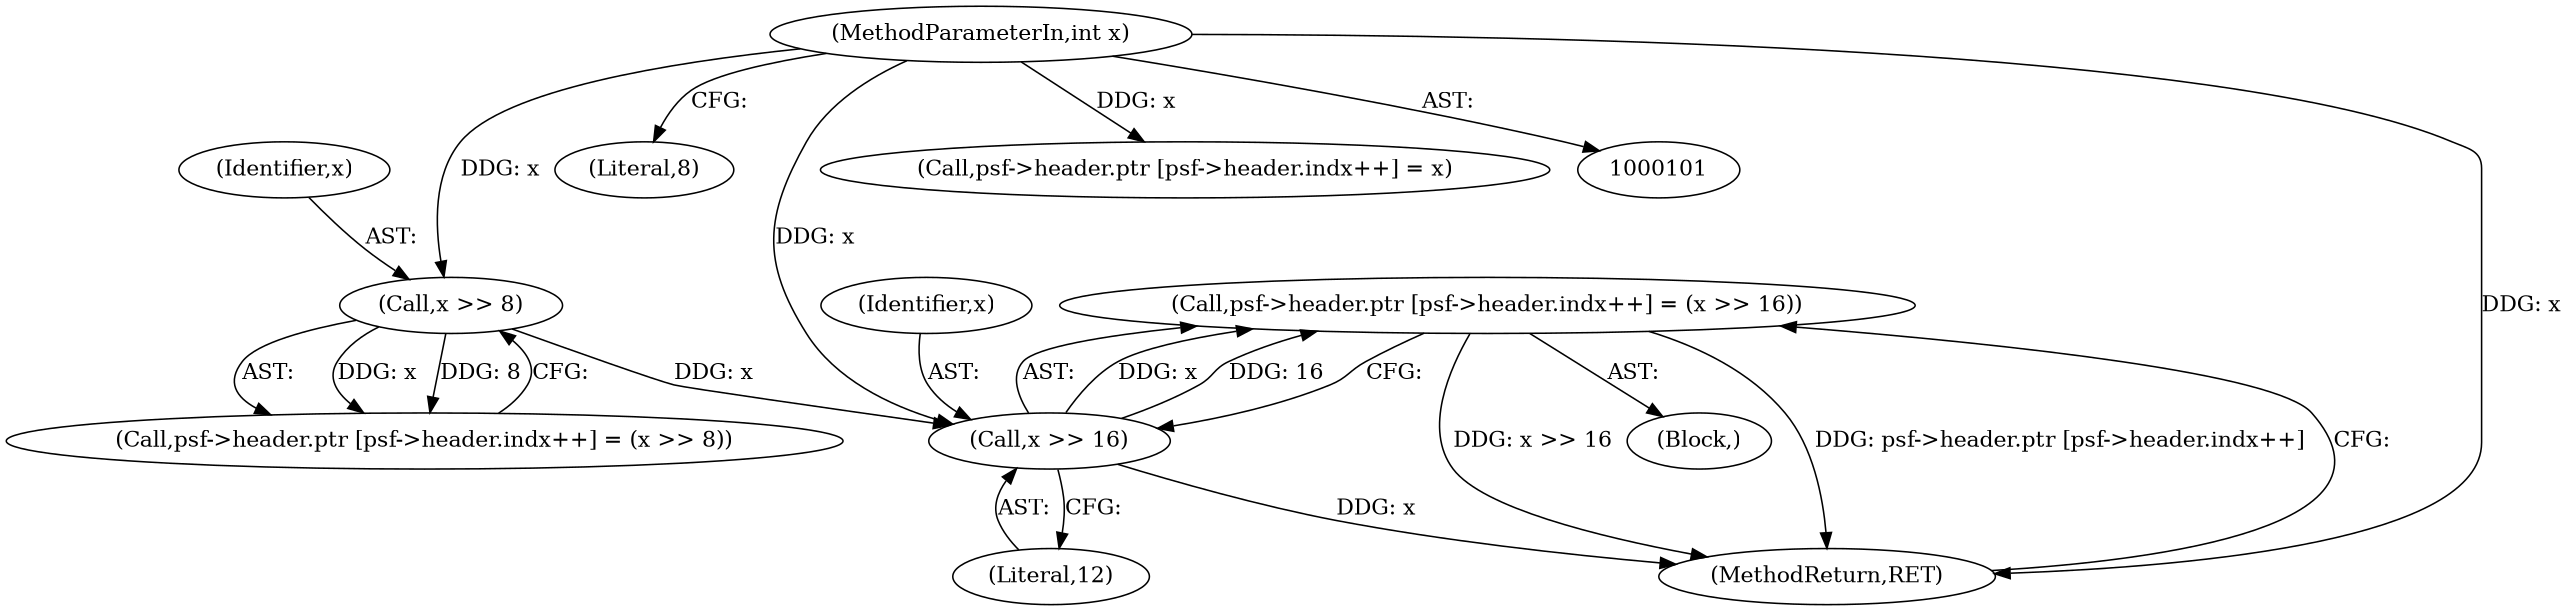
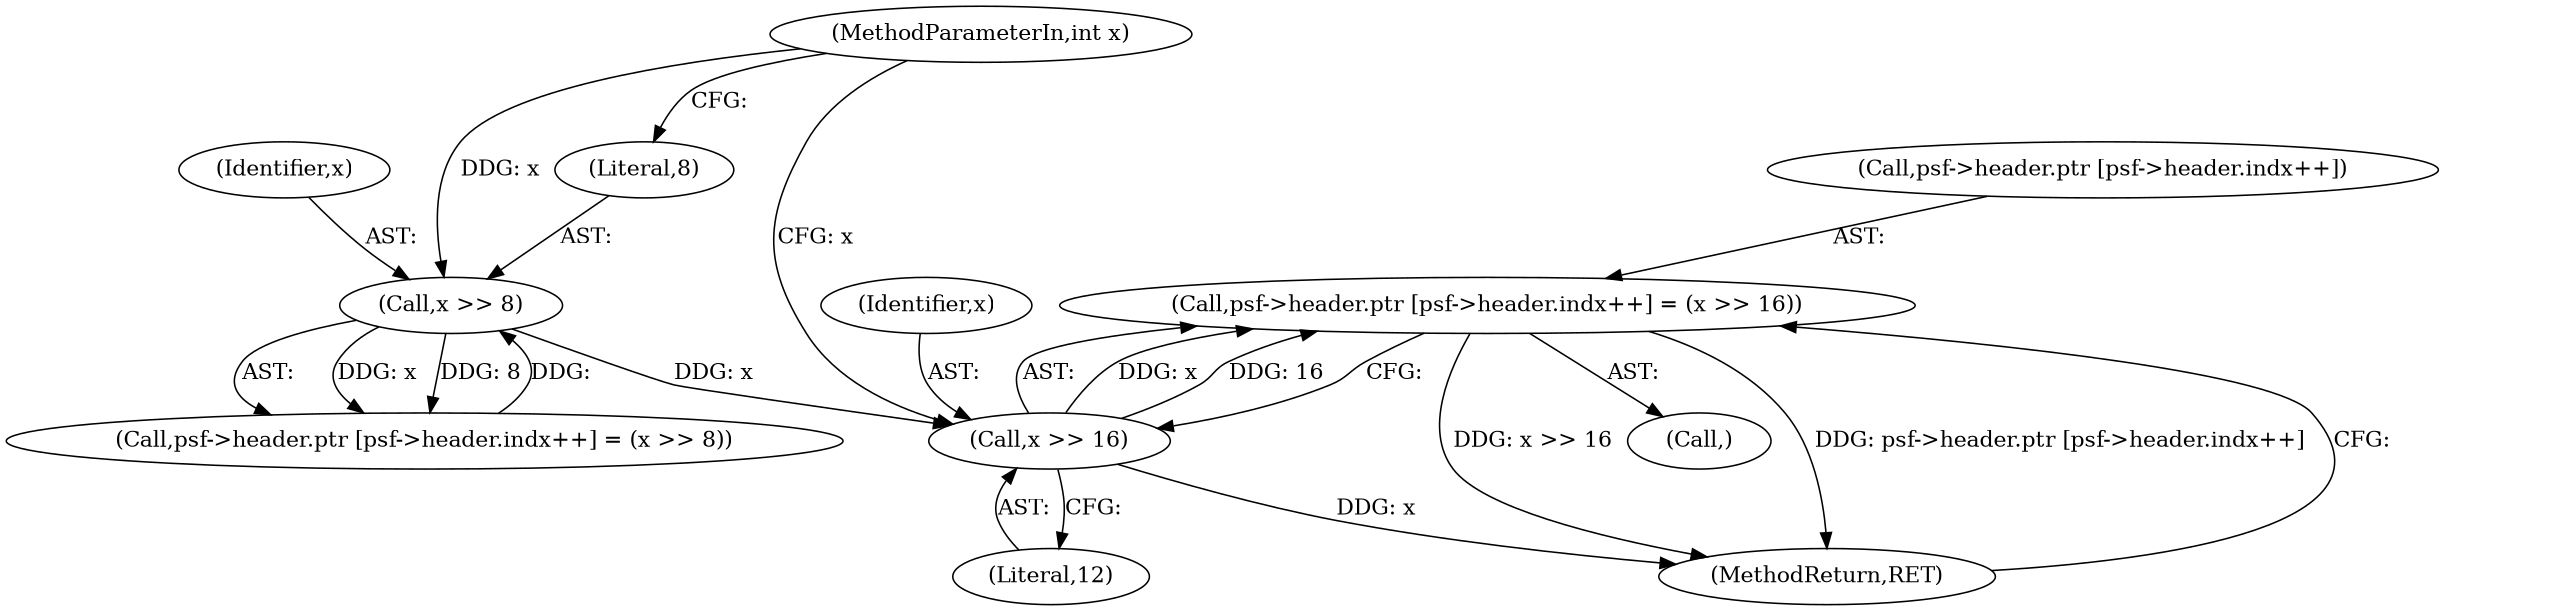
(2239, 90) -> none
(1185, 170) -> none
(1659, 170) -> none
none -> (2103, 170)
none -> (555, 233)
(816, 238) -> (816, 238)
(564, 373) -> (564, 373)
(1699, 441) -> (1699, 441)
